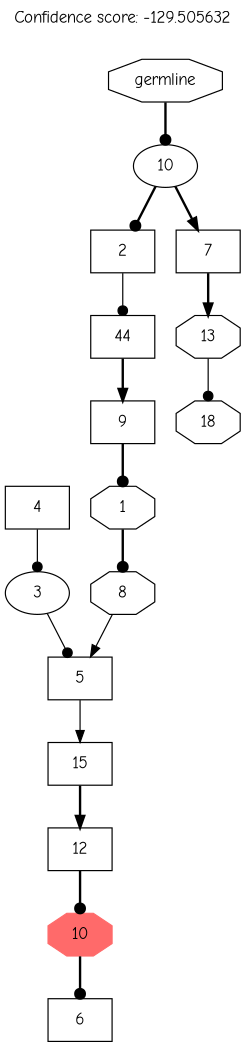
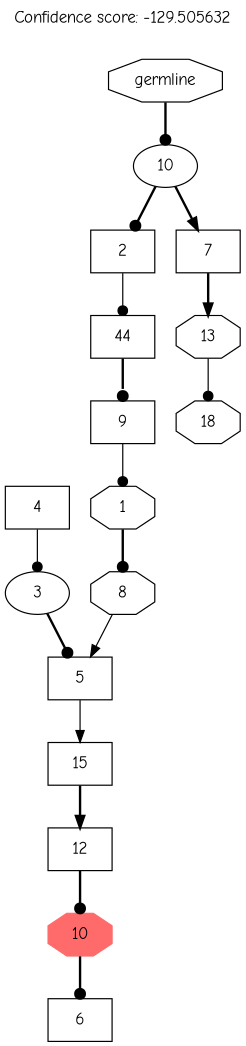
(123, 374) -> (123, 374)
(123, 460) -> (123, 460)
(56, 631) -> (56, 631)
